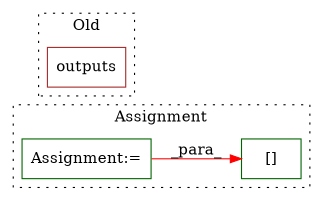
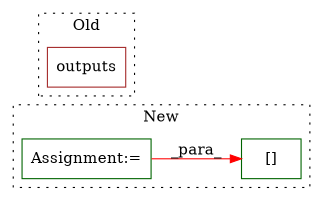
(162, 117) -> (162, 117)
